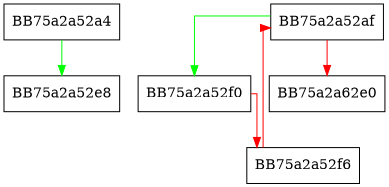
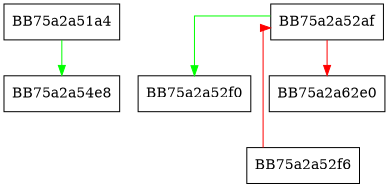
(62, 22) -> (62, 22)
(62, 94) -> (62, 94)
(257, 113) -> none
